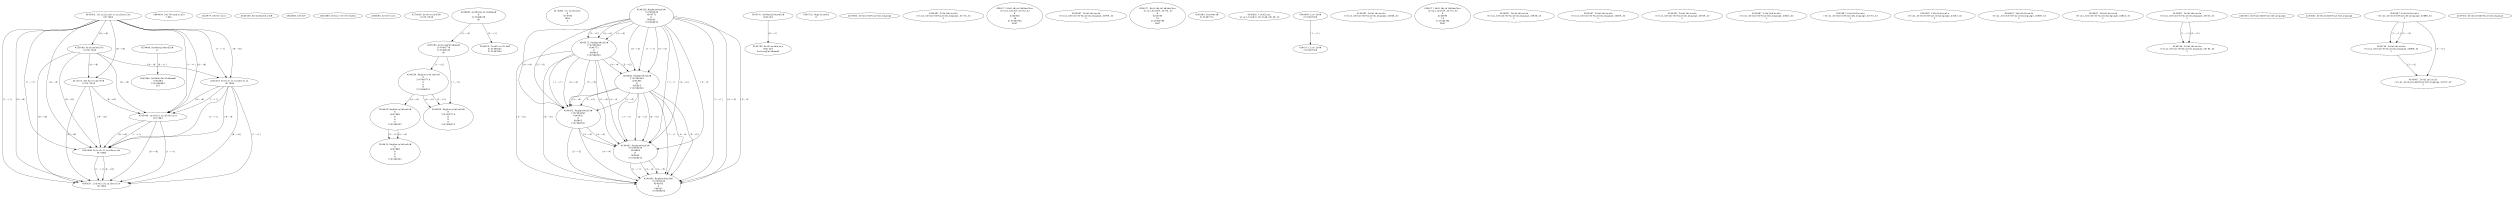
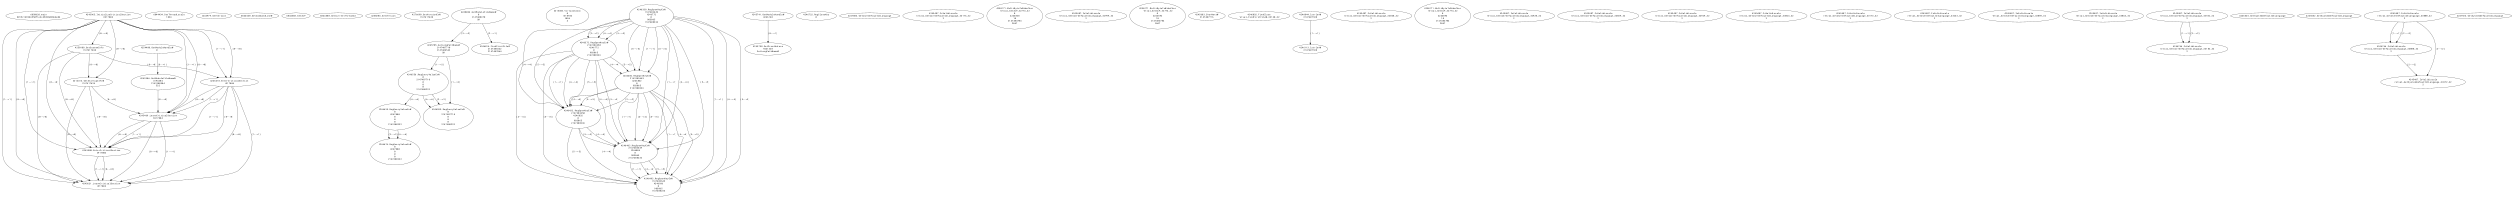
none -> (39, 16)
(117, 85) -> (158, 100)
